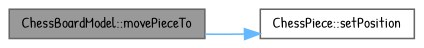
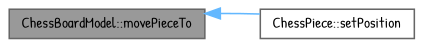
(225, 34) -> (240, 14)
